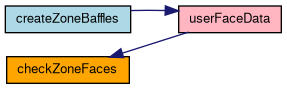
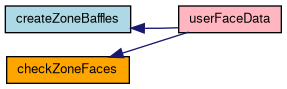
(148, 10) -> (161, 28)
